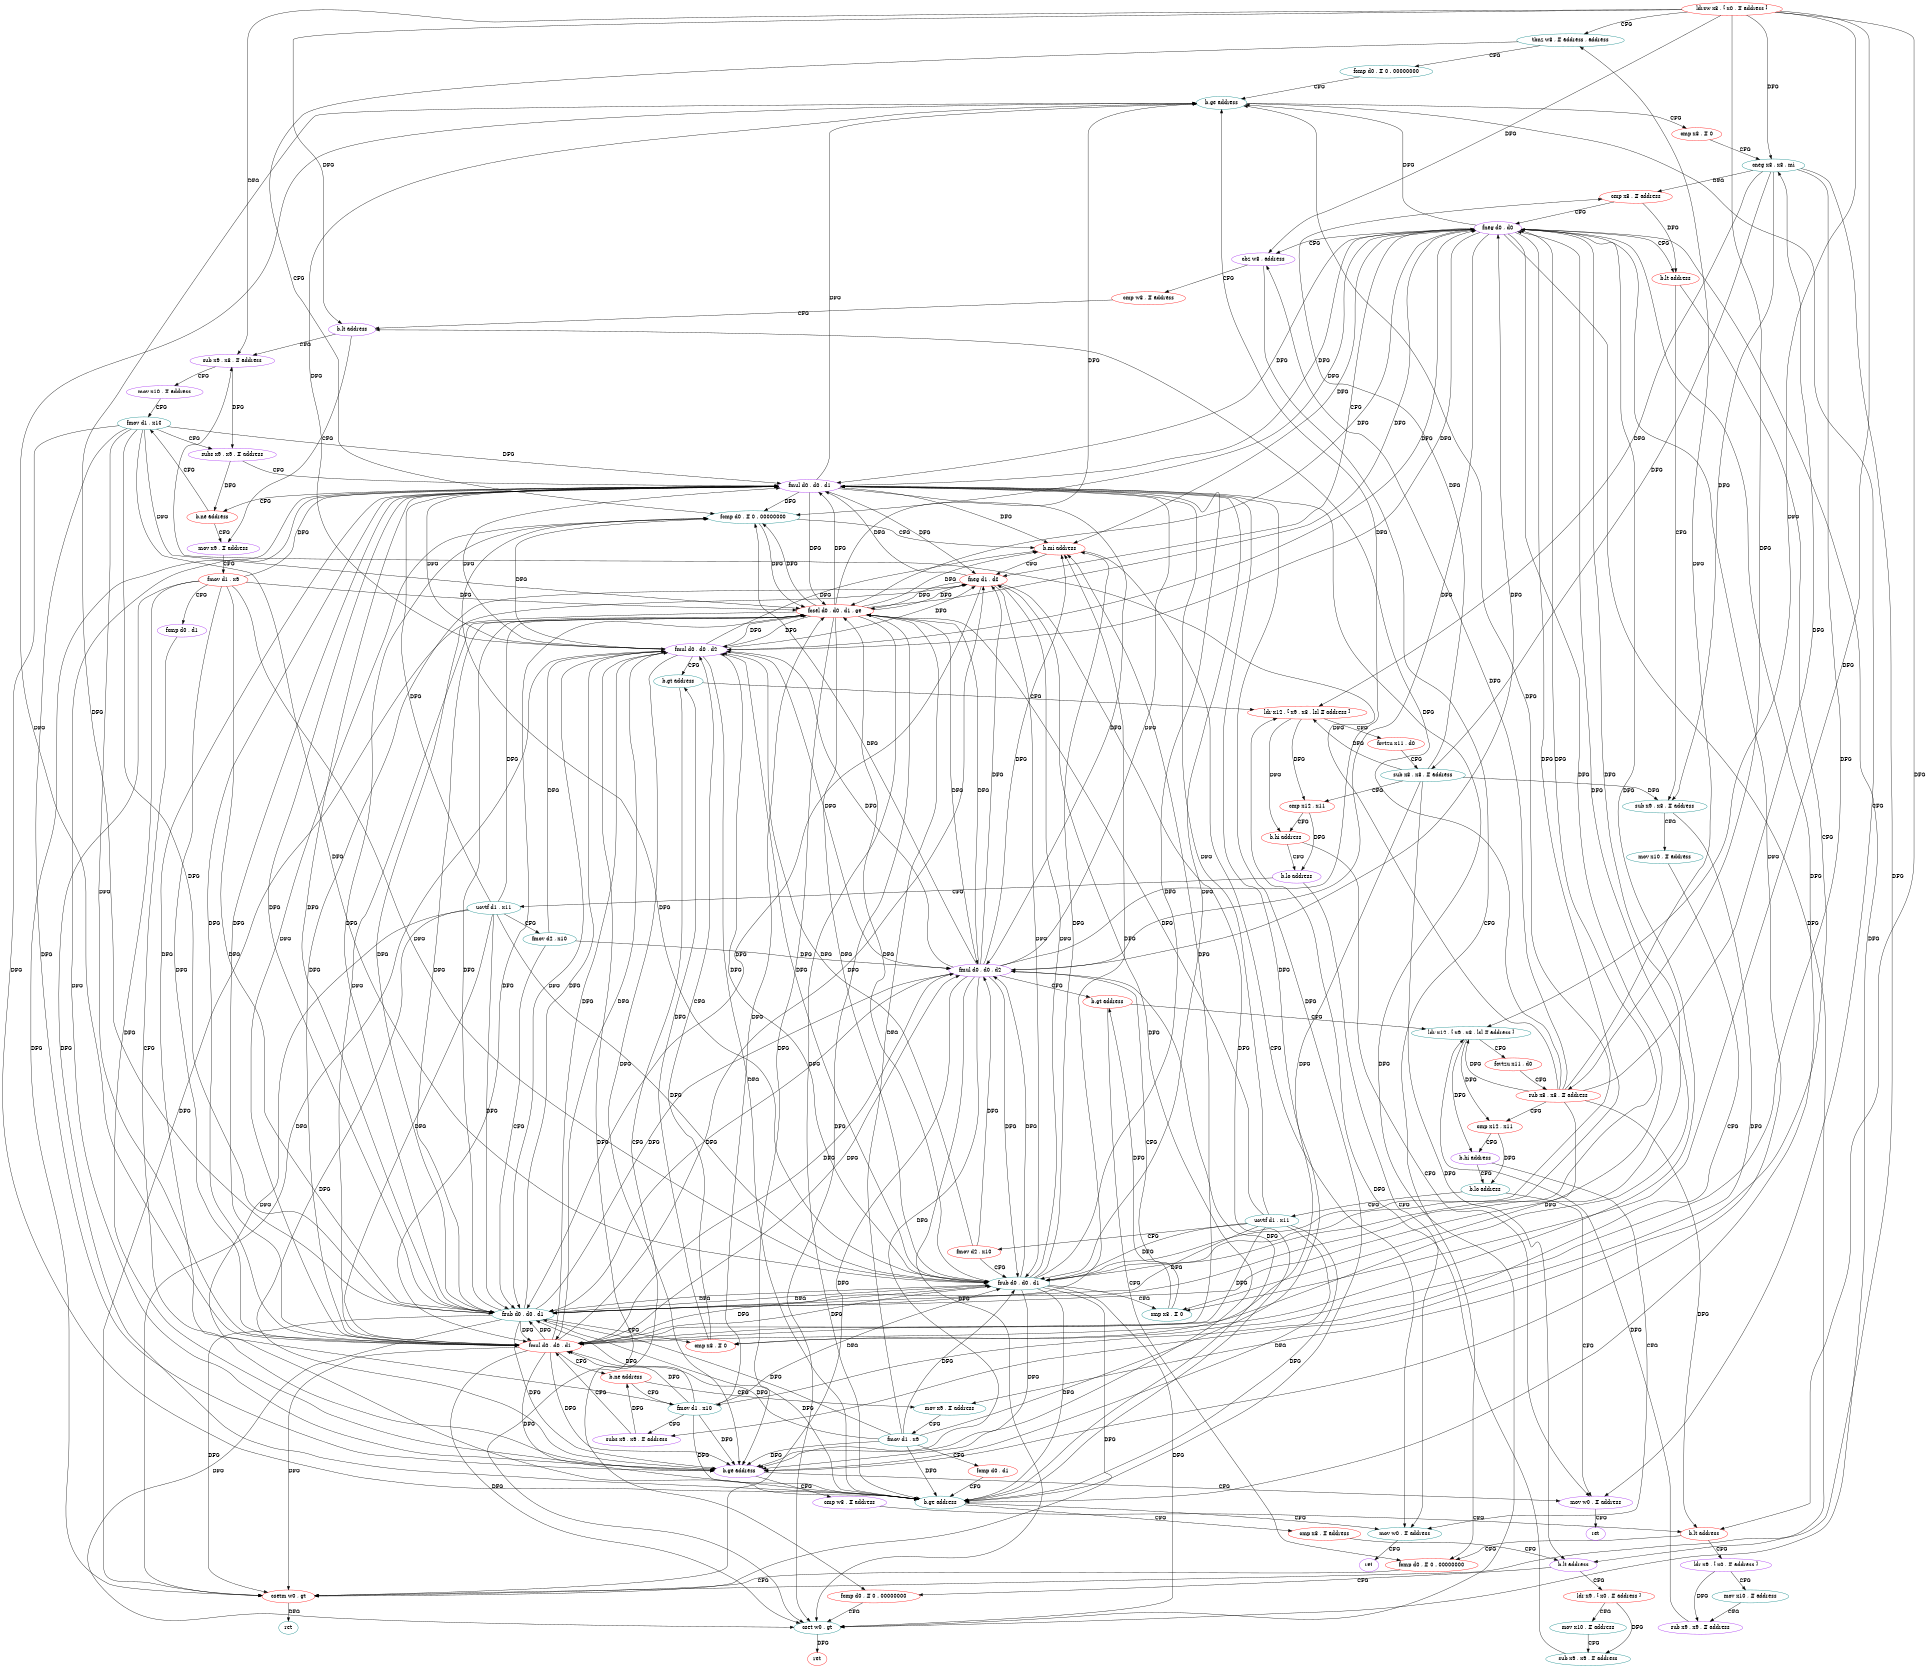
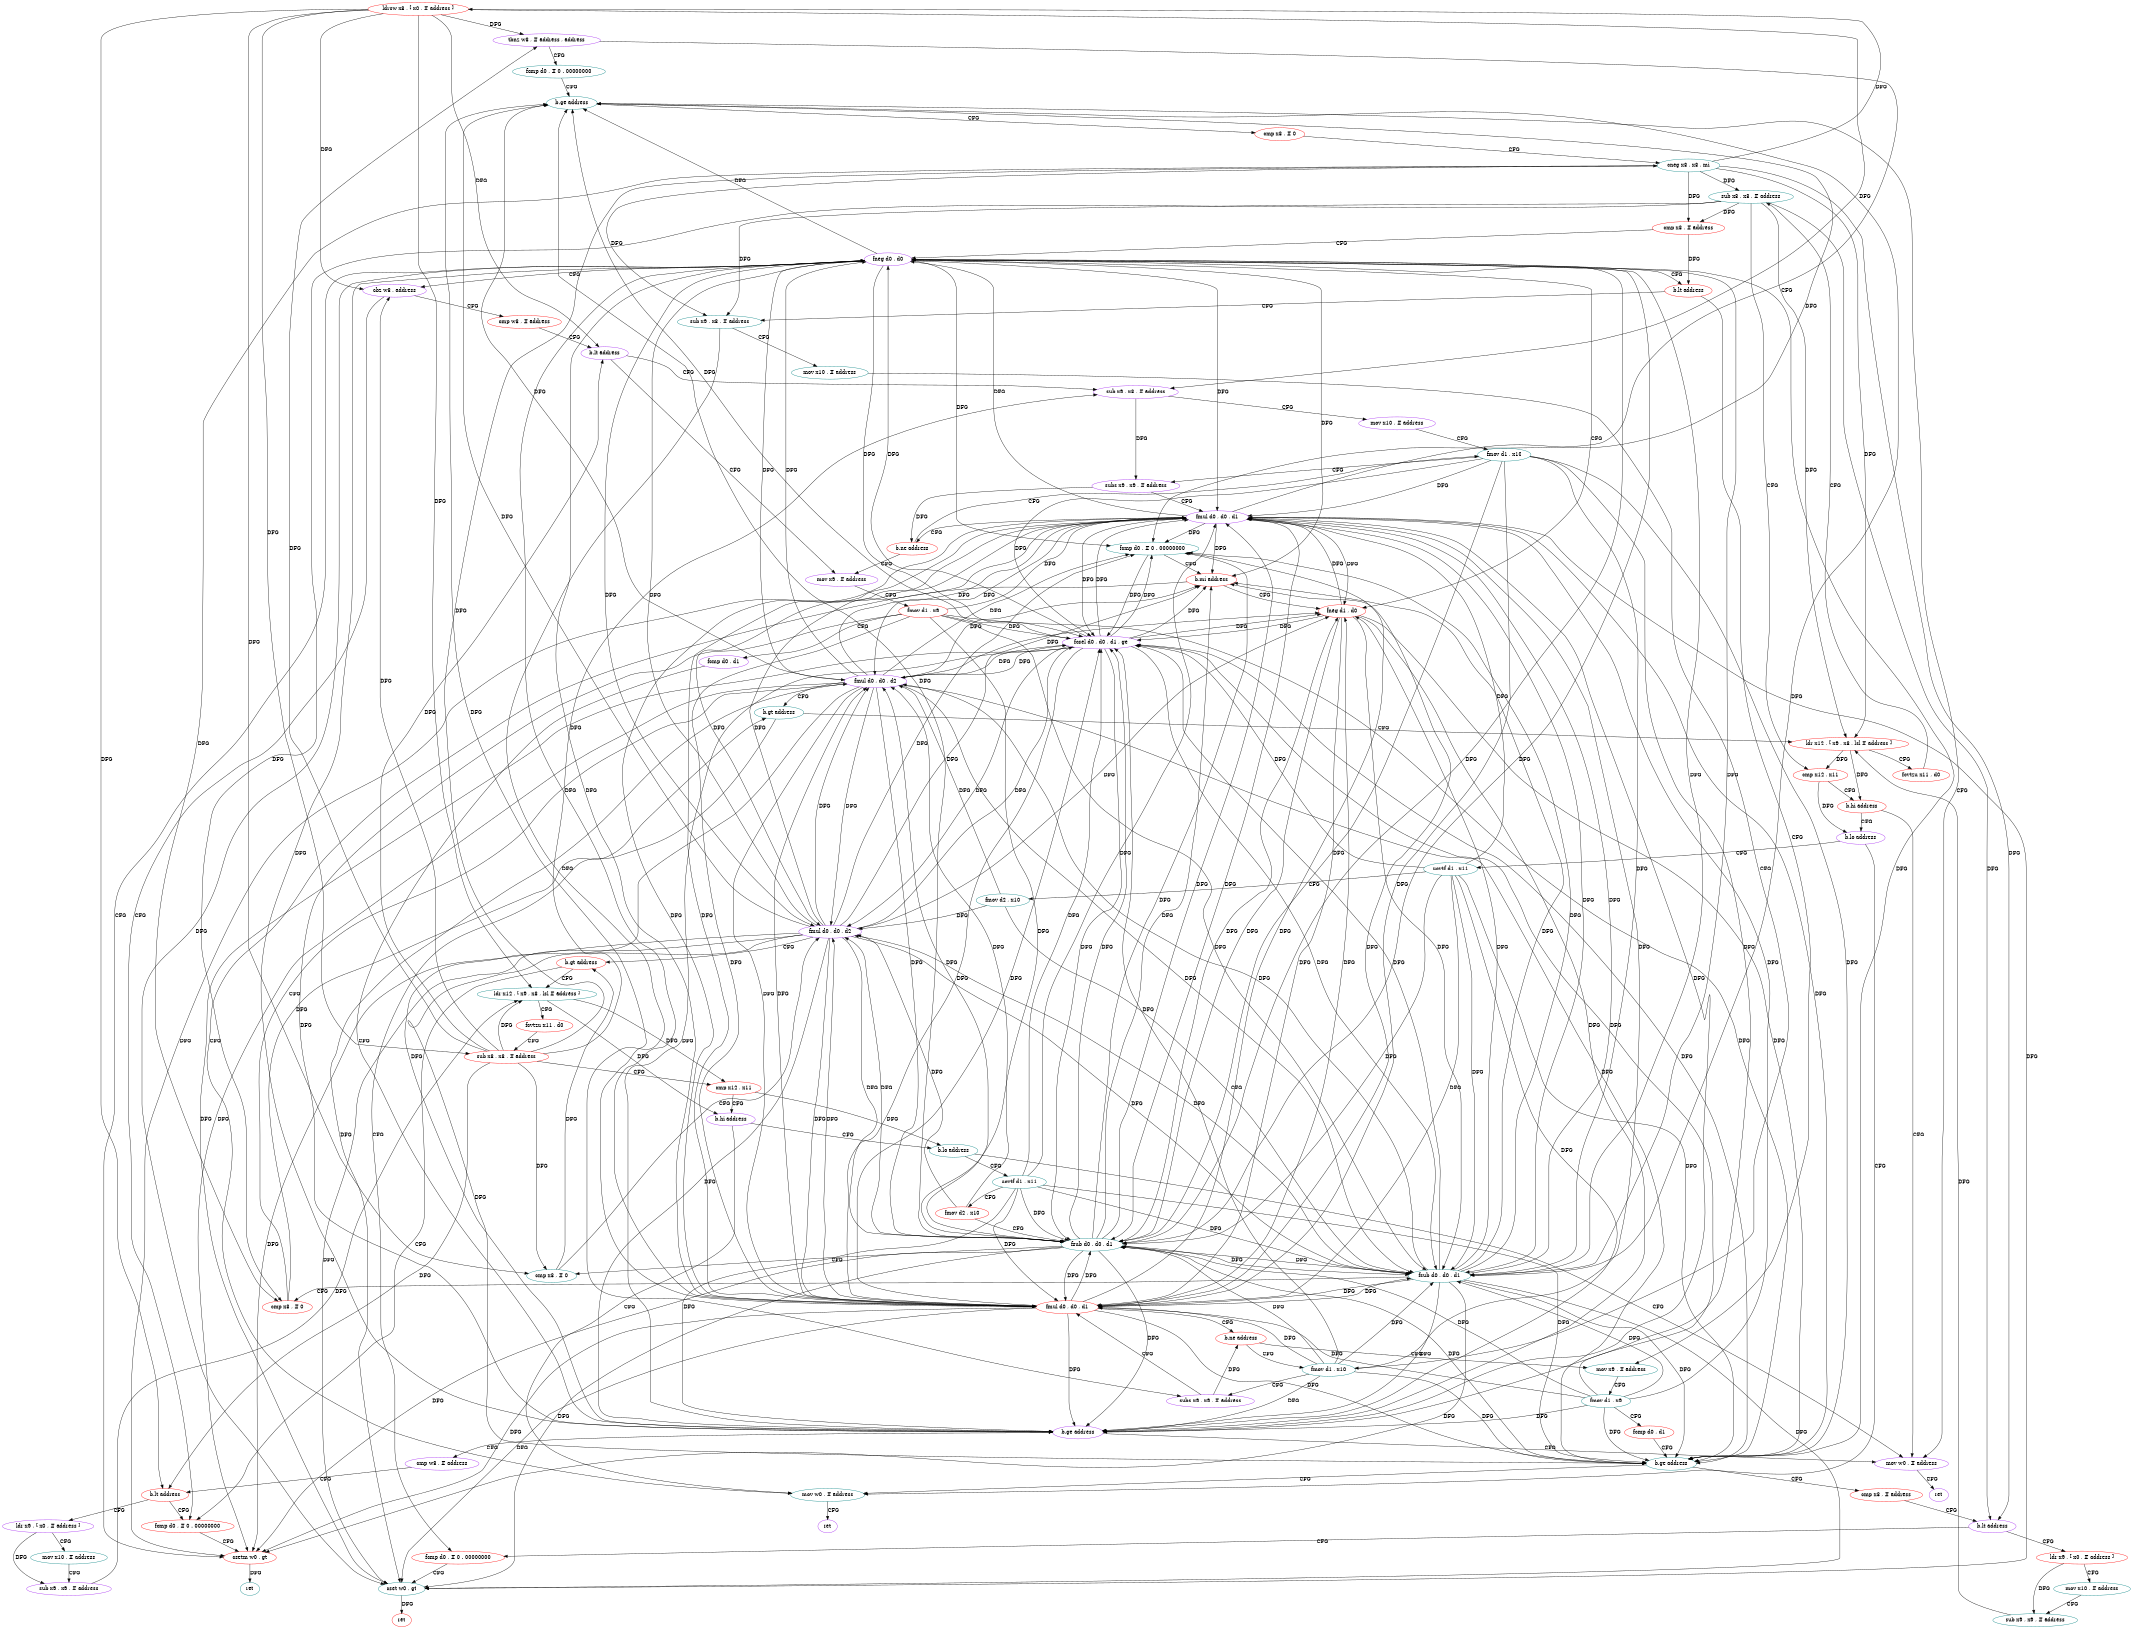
(1627, 25) -> (496, 25)
(1571, 40) -> (547, 40)
(1767, 81) -> (1296, 11)
(835, 611) -> (1101, 642)
(1813, 924) -> (121, 916)
(226, 984) -> none
